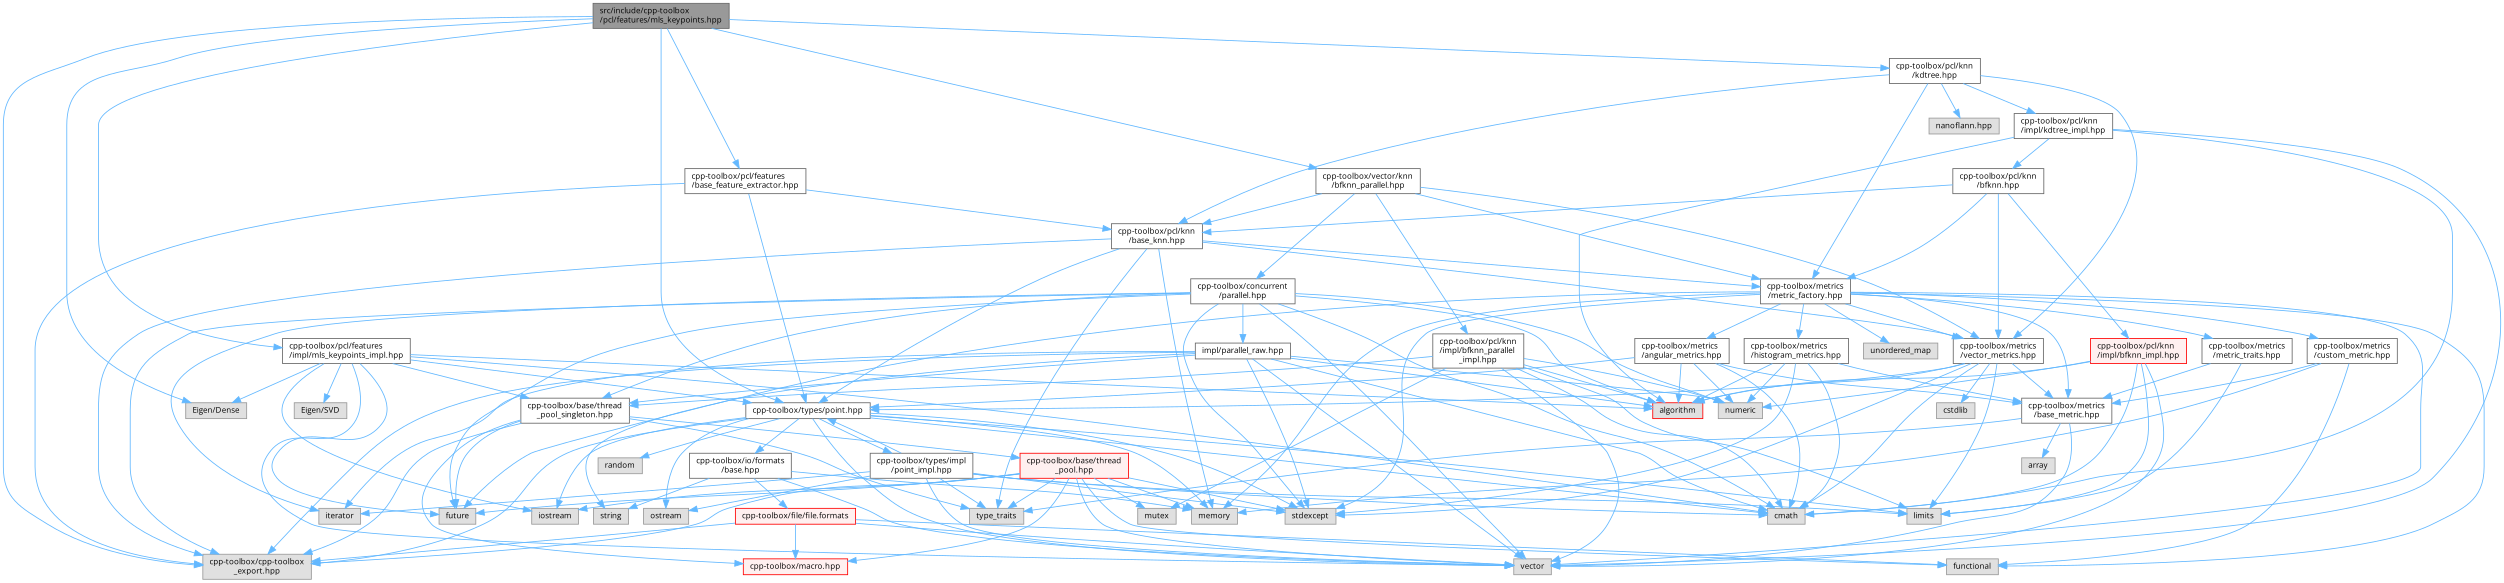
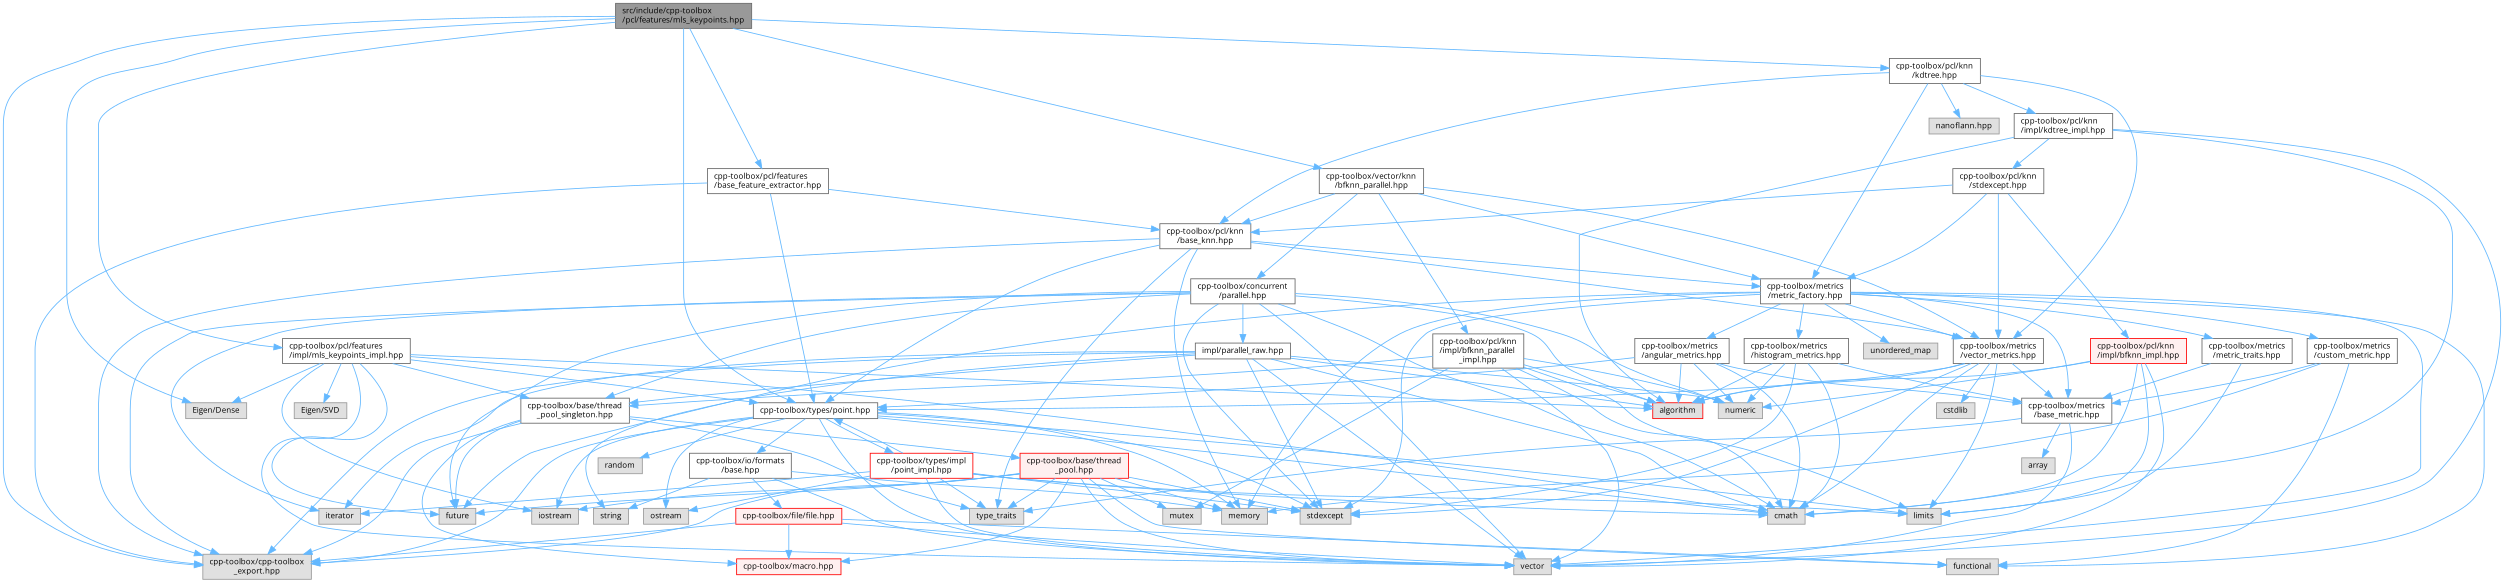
(1998, 181) -> (1998, 181)
(922, 466) -> (922, 466)
(795, 516) -> (789, 516)
